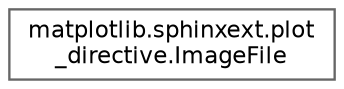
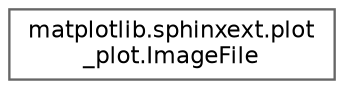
(172, 44) -> (172, 44)
